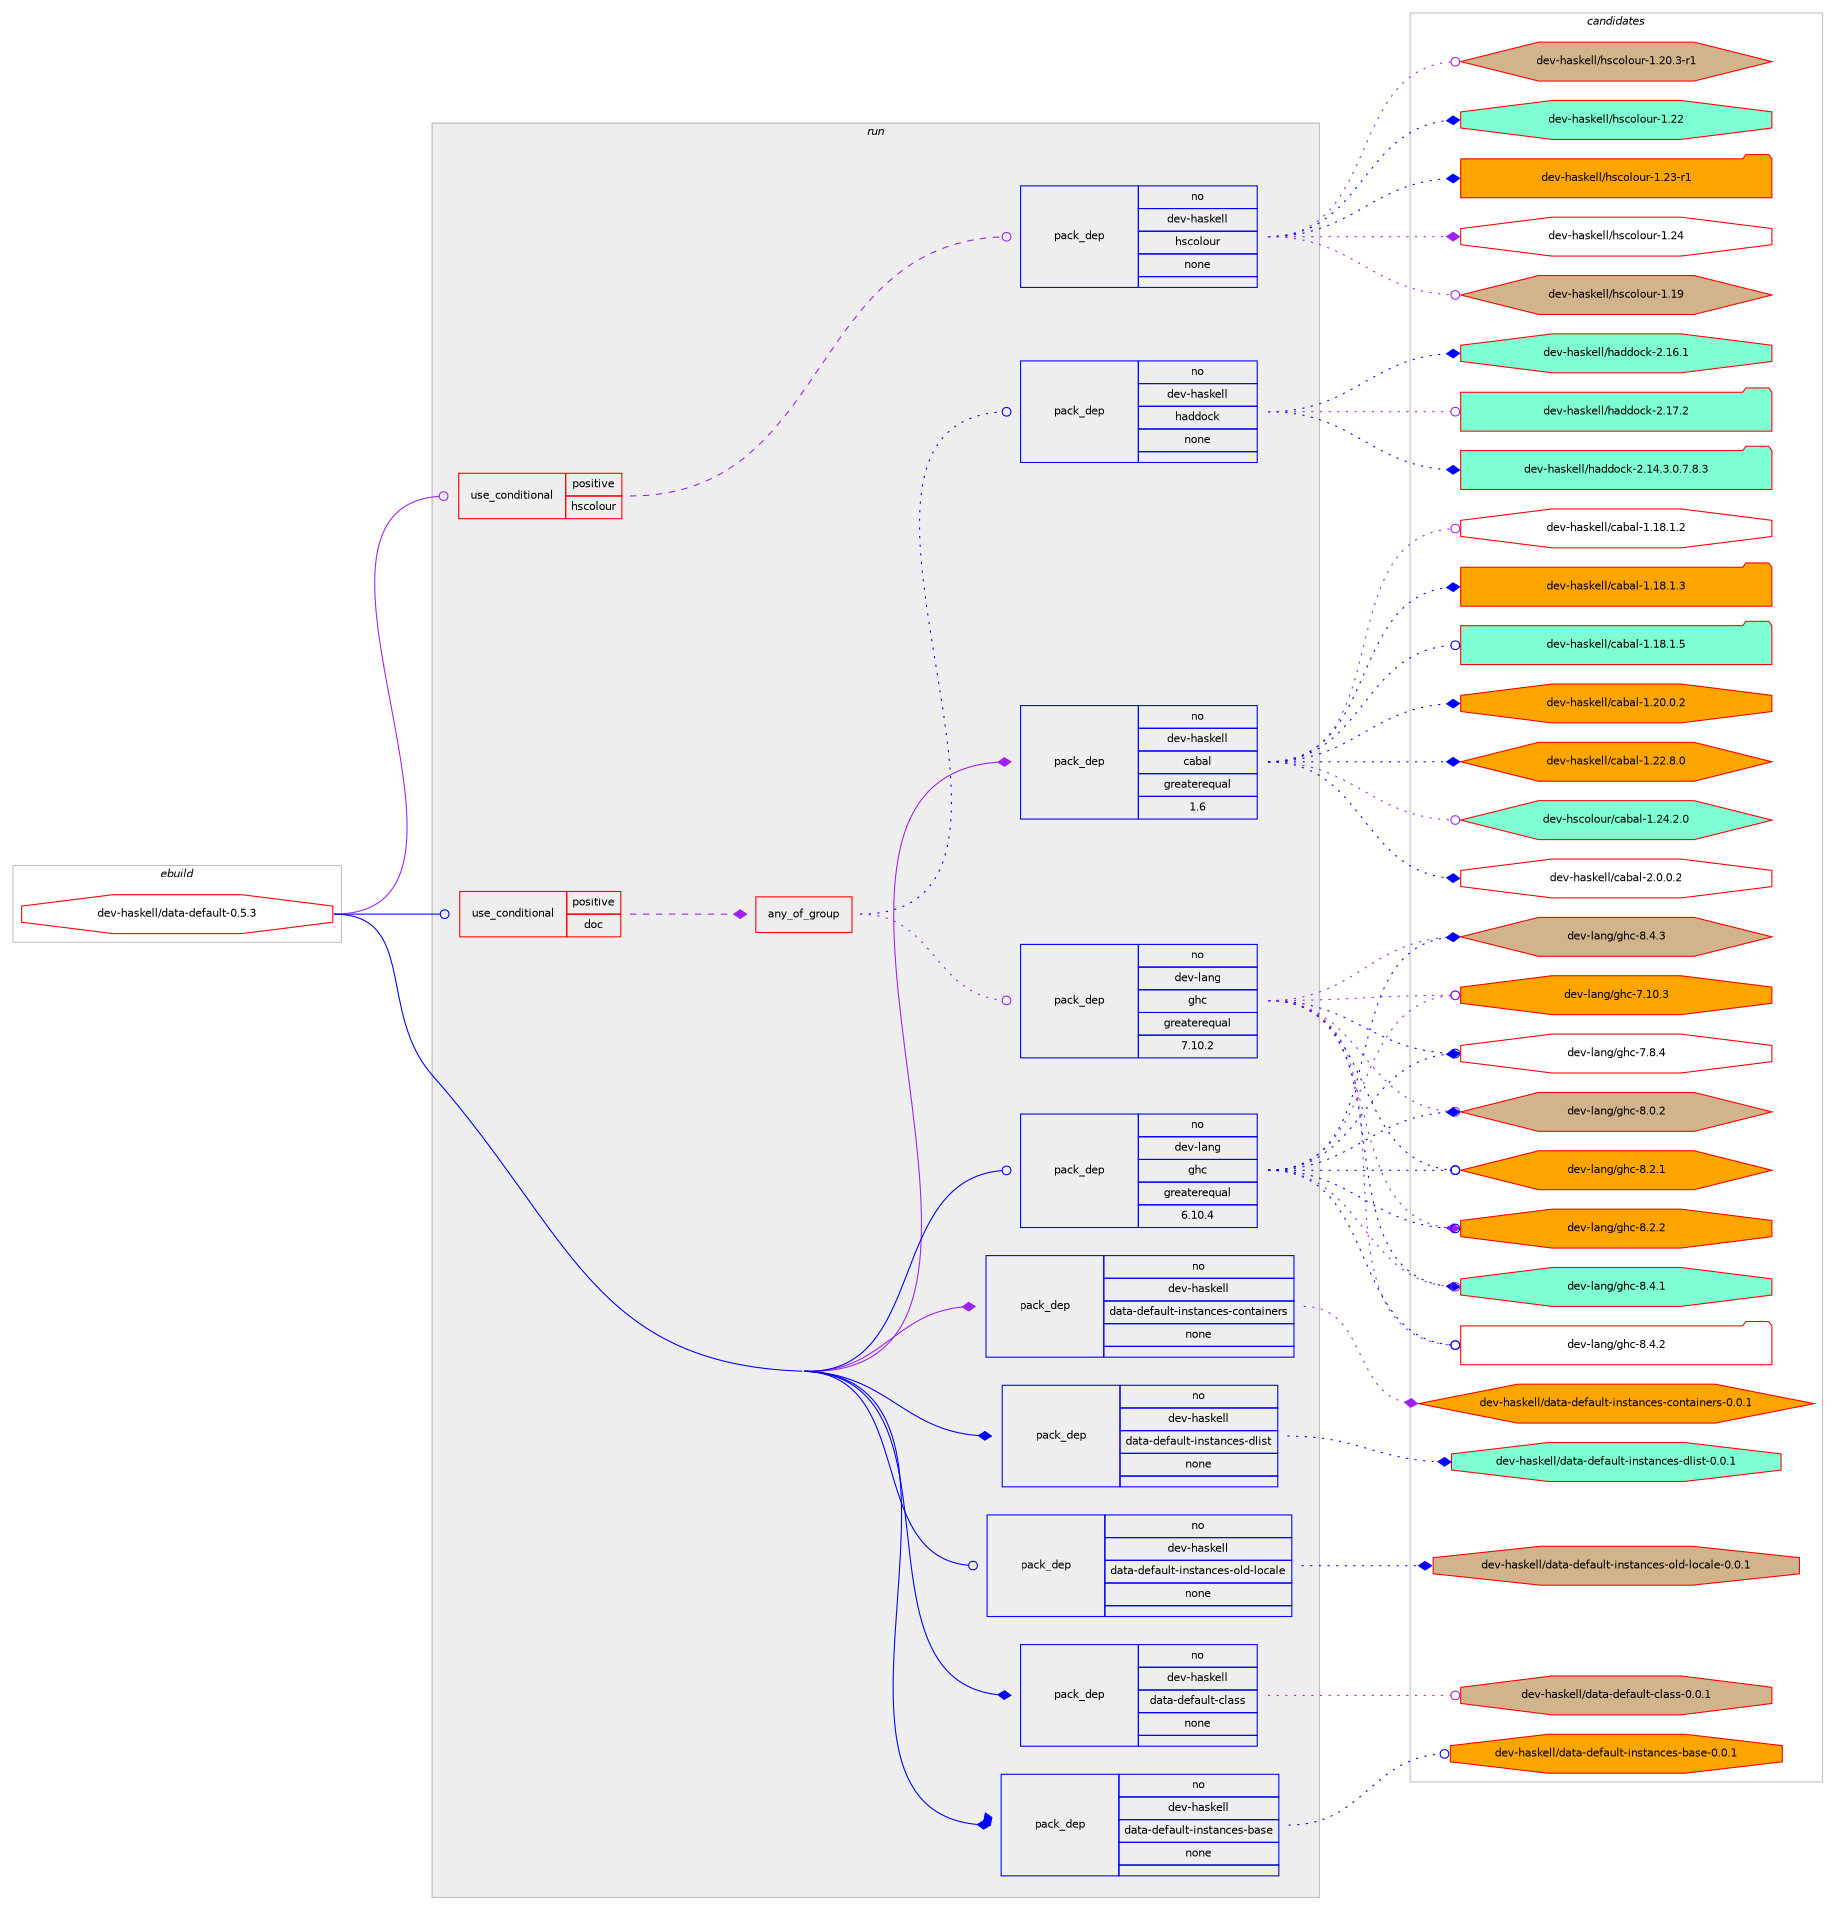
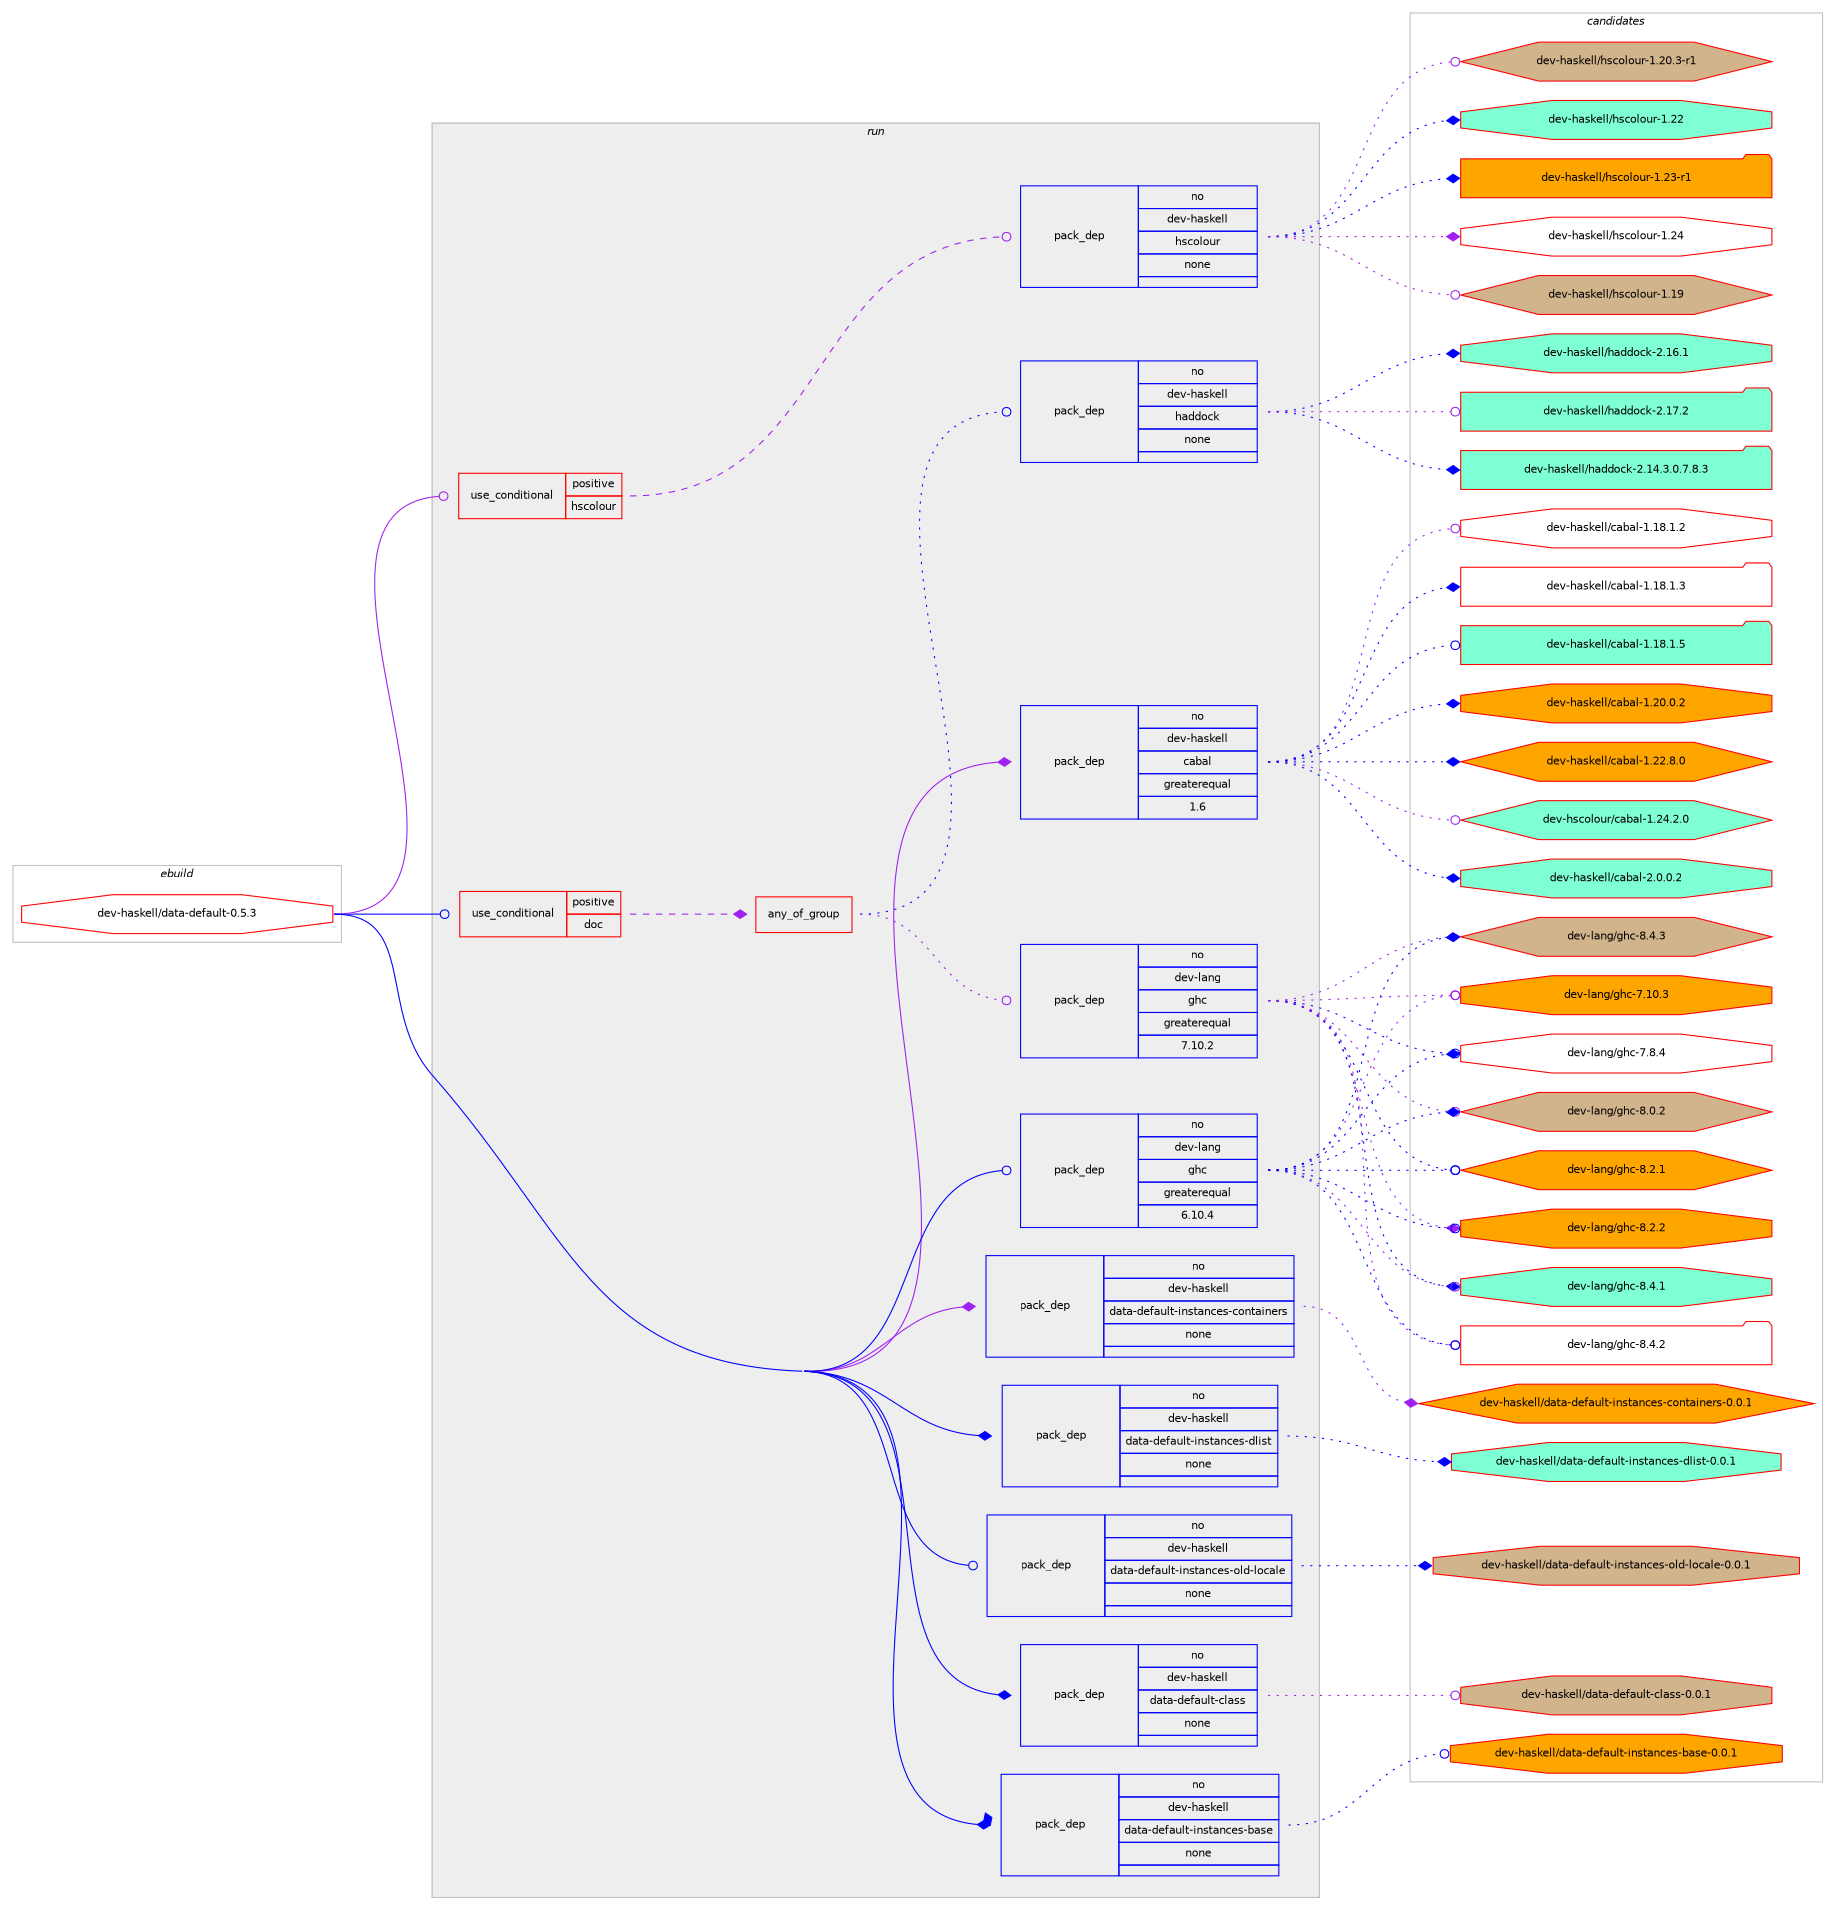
(1616, 587) -> (1616, 587)
(1616, 878) -> (1616, 878)
